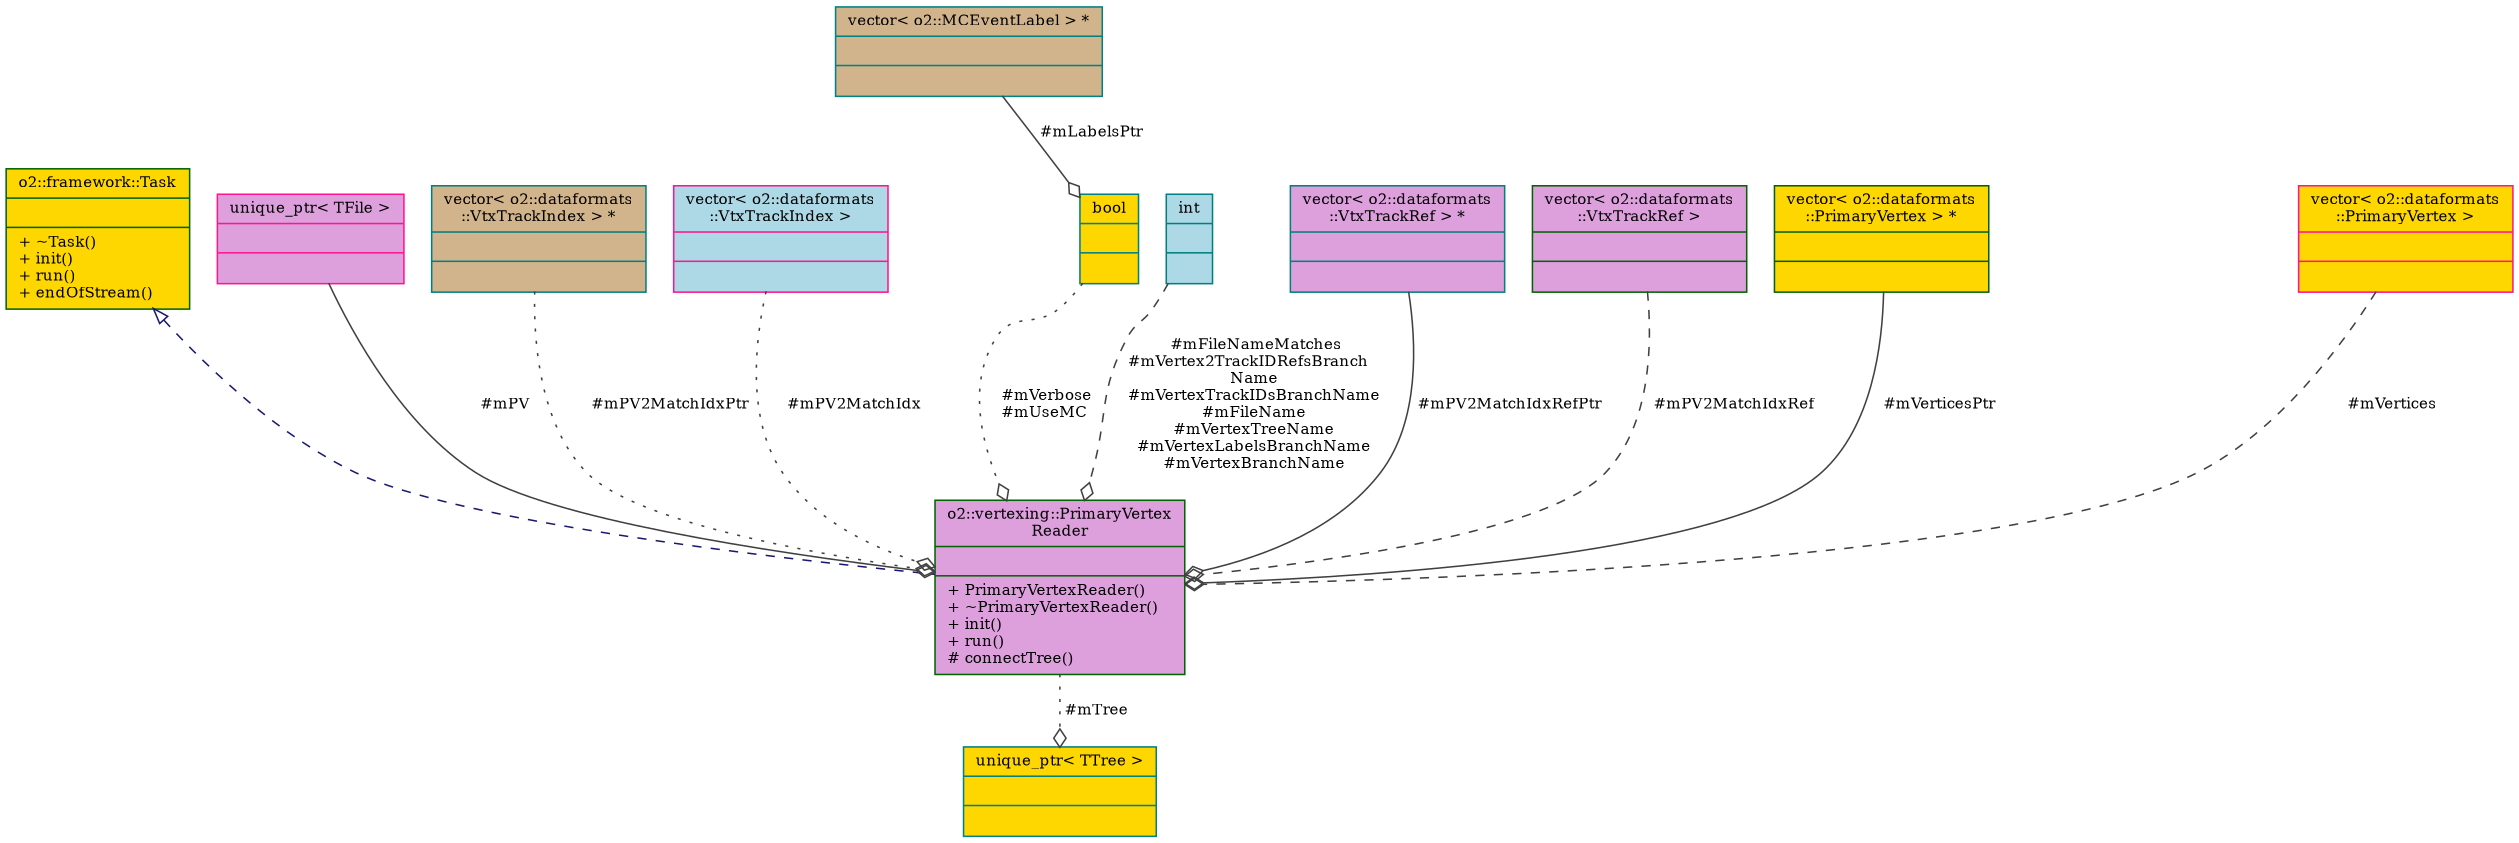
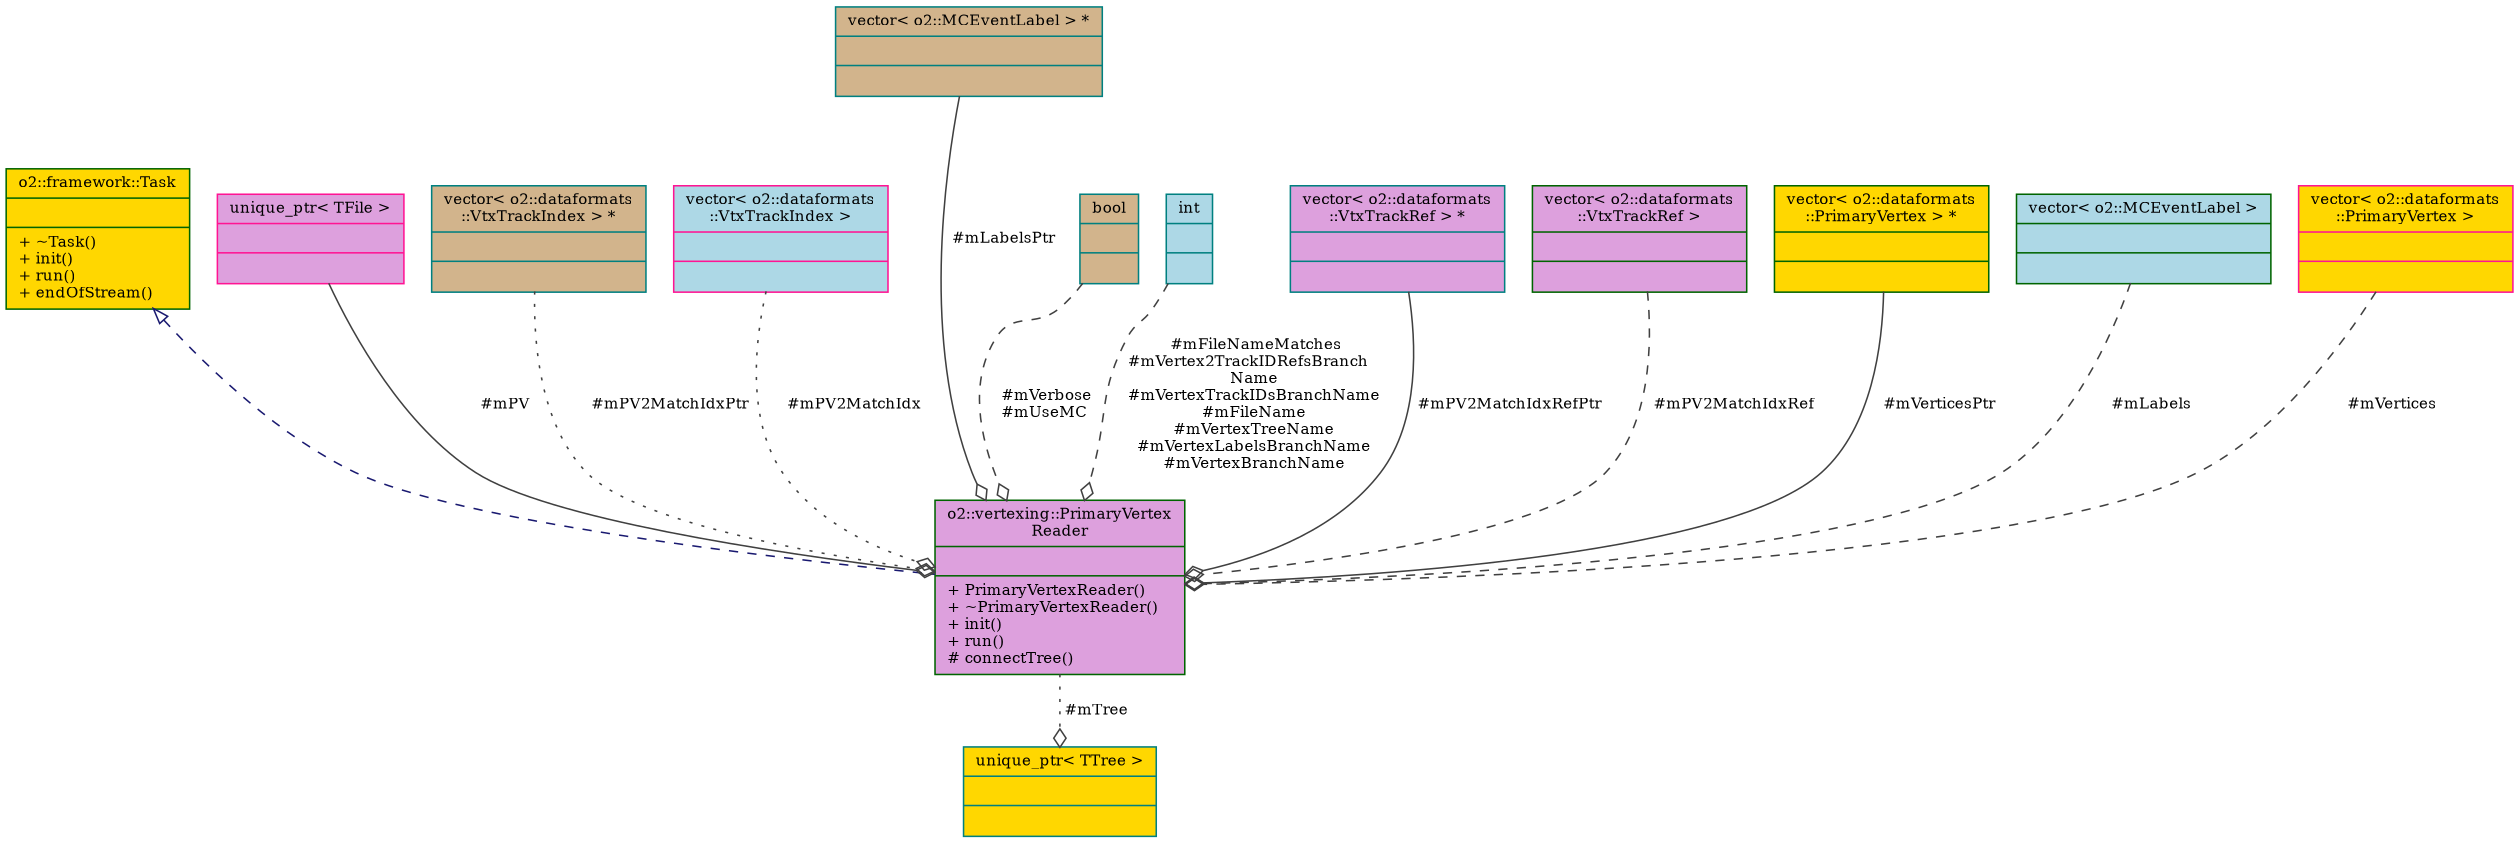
(1036, 139) -> (942, 292)
(1109, 239) -> (1109, 239)
none -> (2144, 239)
(986, 358) -> (986, 358)
